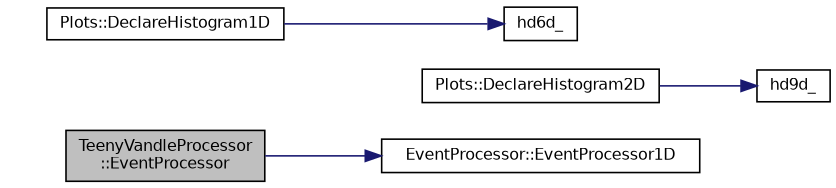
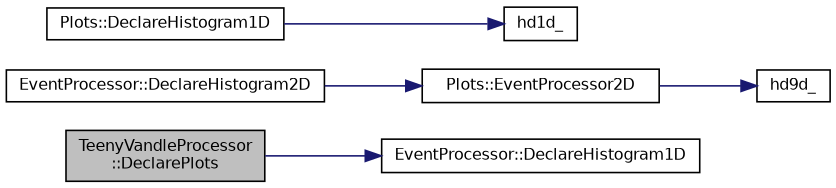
(541, 24) -> (541, 24)
none -> (165, 86)
(541, 86) -> (541, 86)
(165, 156) -> (165, 156)
(541, 156) -> (541, 156)
